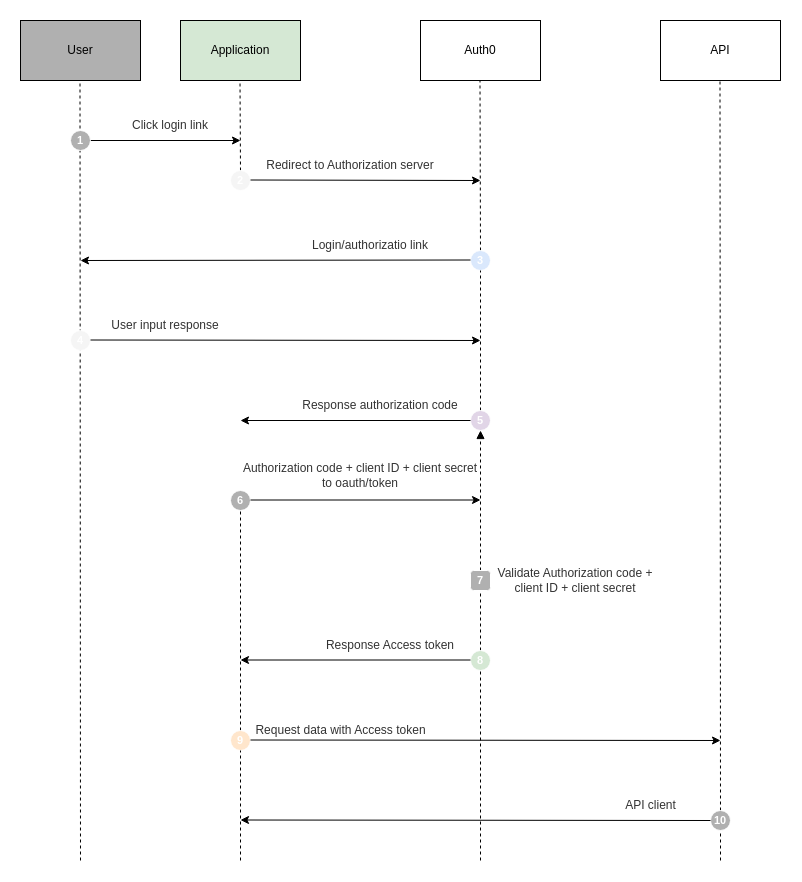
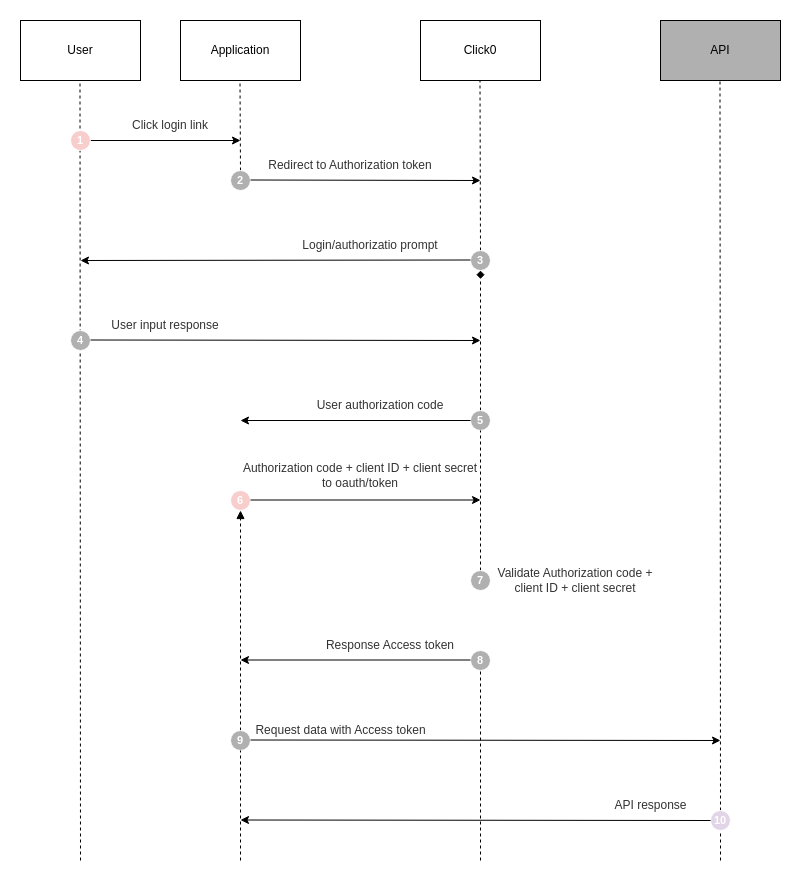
(81, 51) -> (81, 51)
(241, 51) -> (241, 51)
(481, 51) -> (481, 51)
(721, 51) -> (721, 51)
(81, 141) -> (81, 141)
(351, 166) -> (351, 166)
(241, 181) -> (241, 181)
(371, 246) -> (371, 246)
(481, 261) -> (481, 261)
(481, 275) -> (481, 279)
(81, 341) -> (81, 341)
(381, 406) -> (381, 406)
(481, 421) -> (481, 421)
(481, 440) -> (481, 436)
(241, 501) -> (241, 501)
(241, 517) -> (241, 520)
(481, 581) -> (481, 581)
(481, 622) -> none
(481, 661) -> (481, 661)
(241, 741) -> (241, 741)
(651, 806) -> (651, 806)
(721, 821) -> (721, 821)
